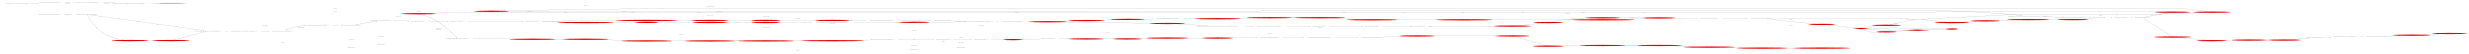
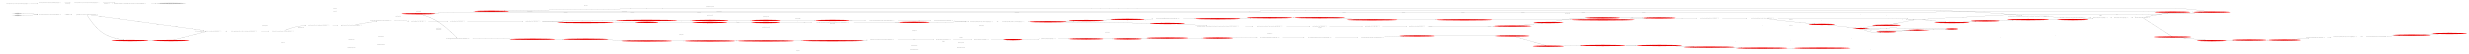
none -> (18, 14)
none -> (18, 15)
